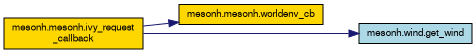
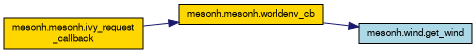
(246, 34) -> (336, 24)
